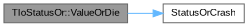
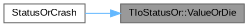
(140, 13) -> (98, 13)
